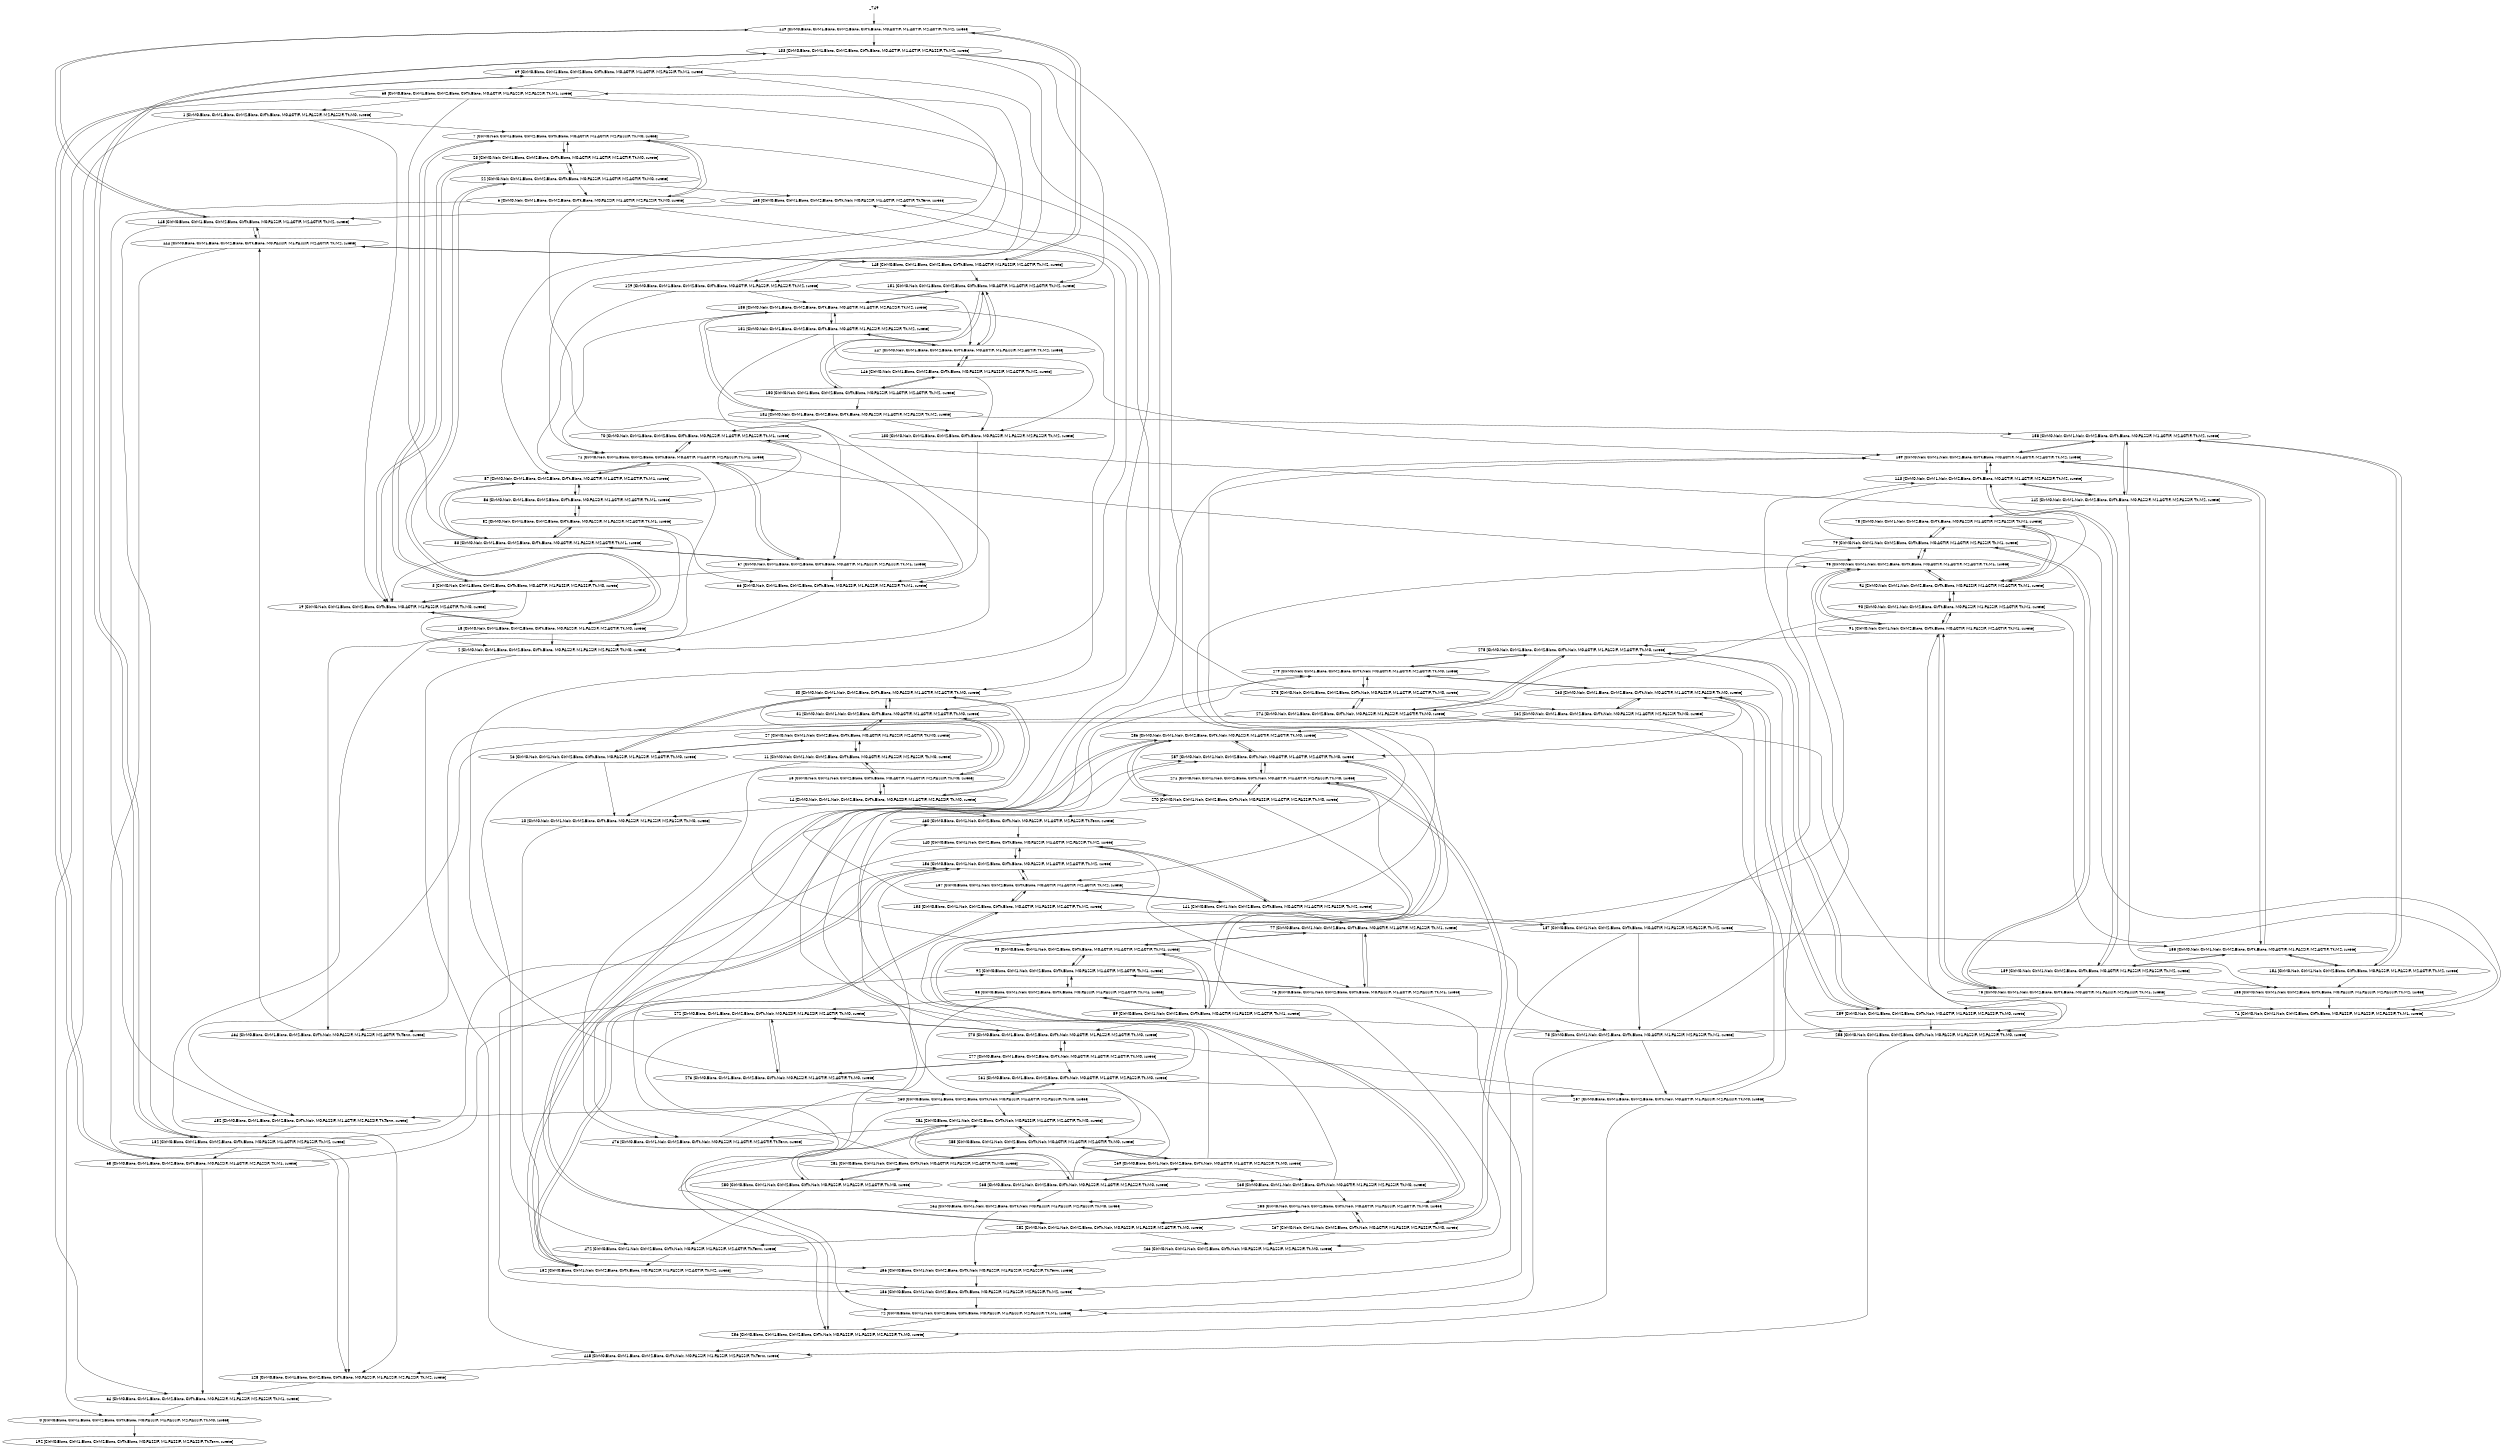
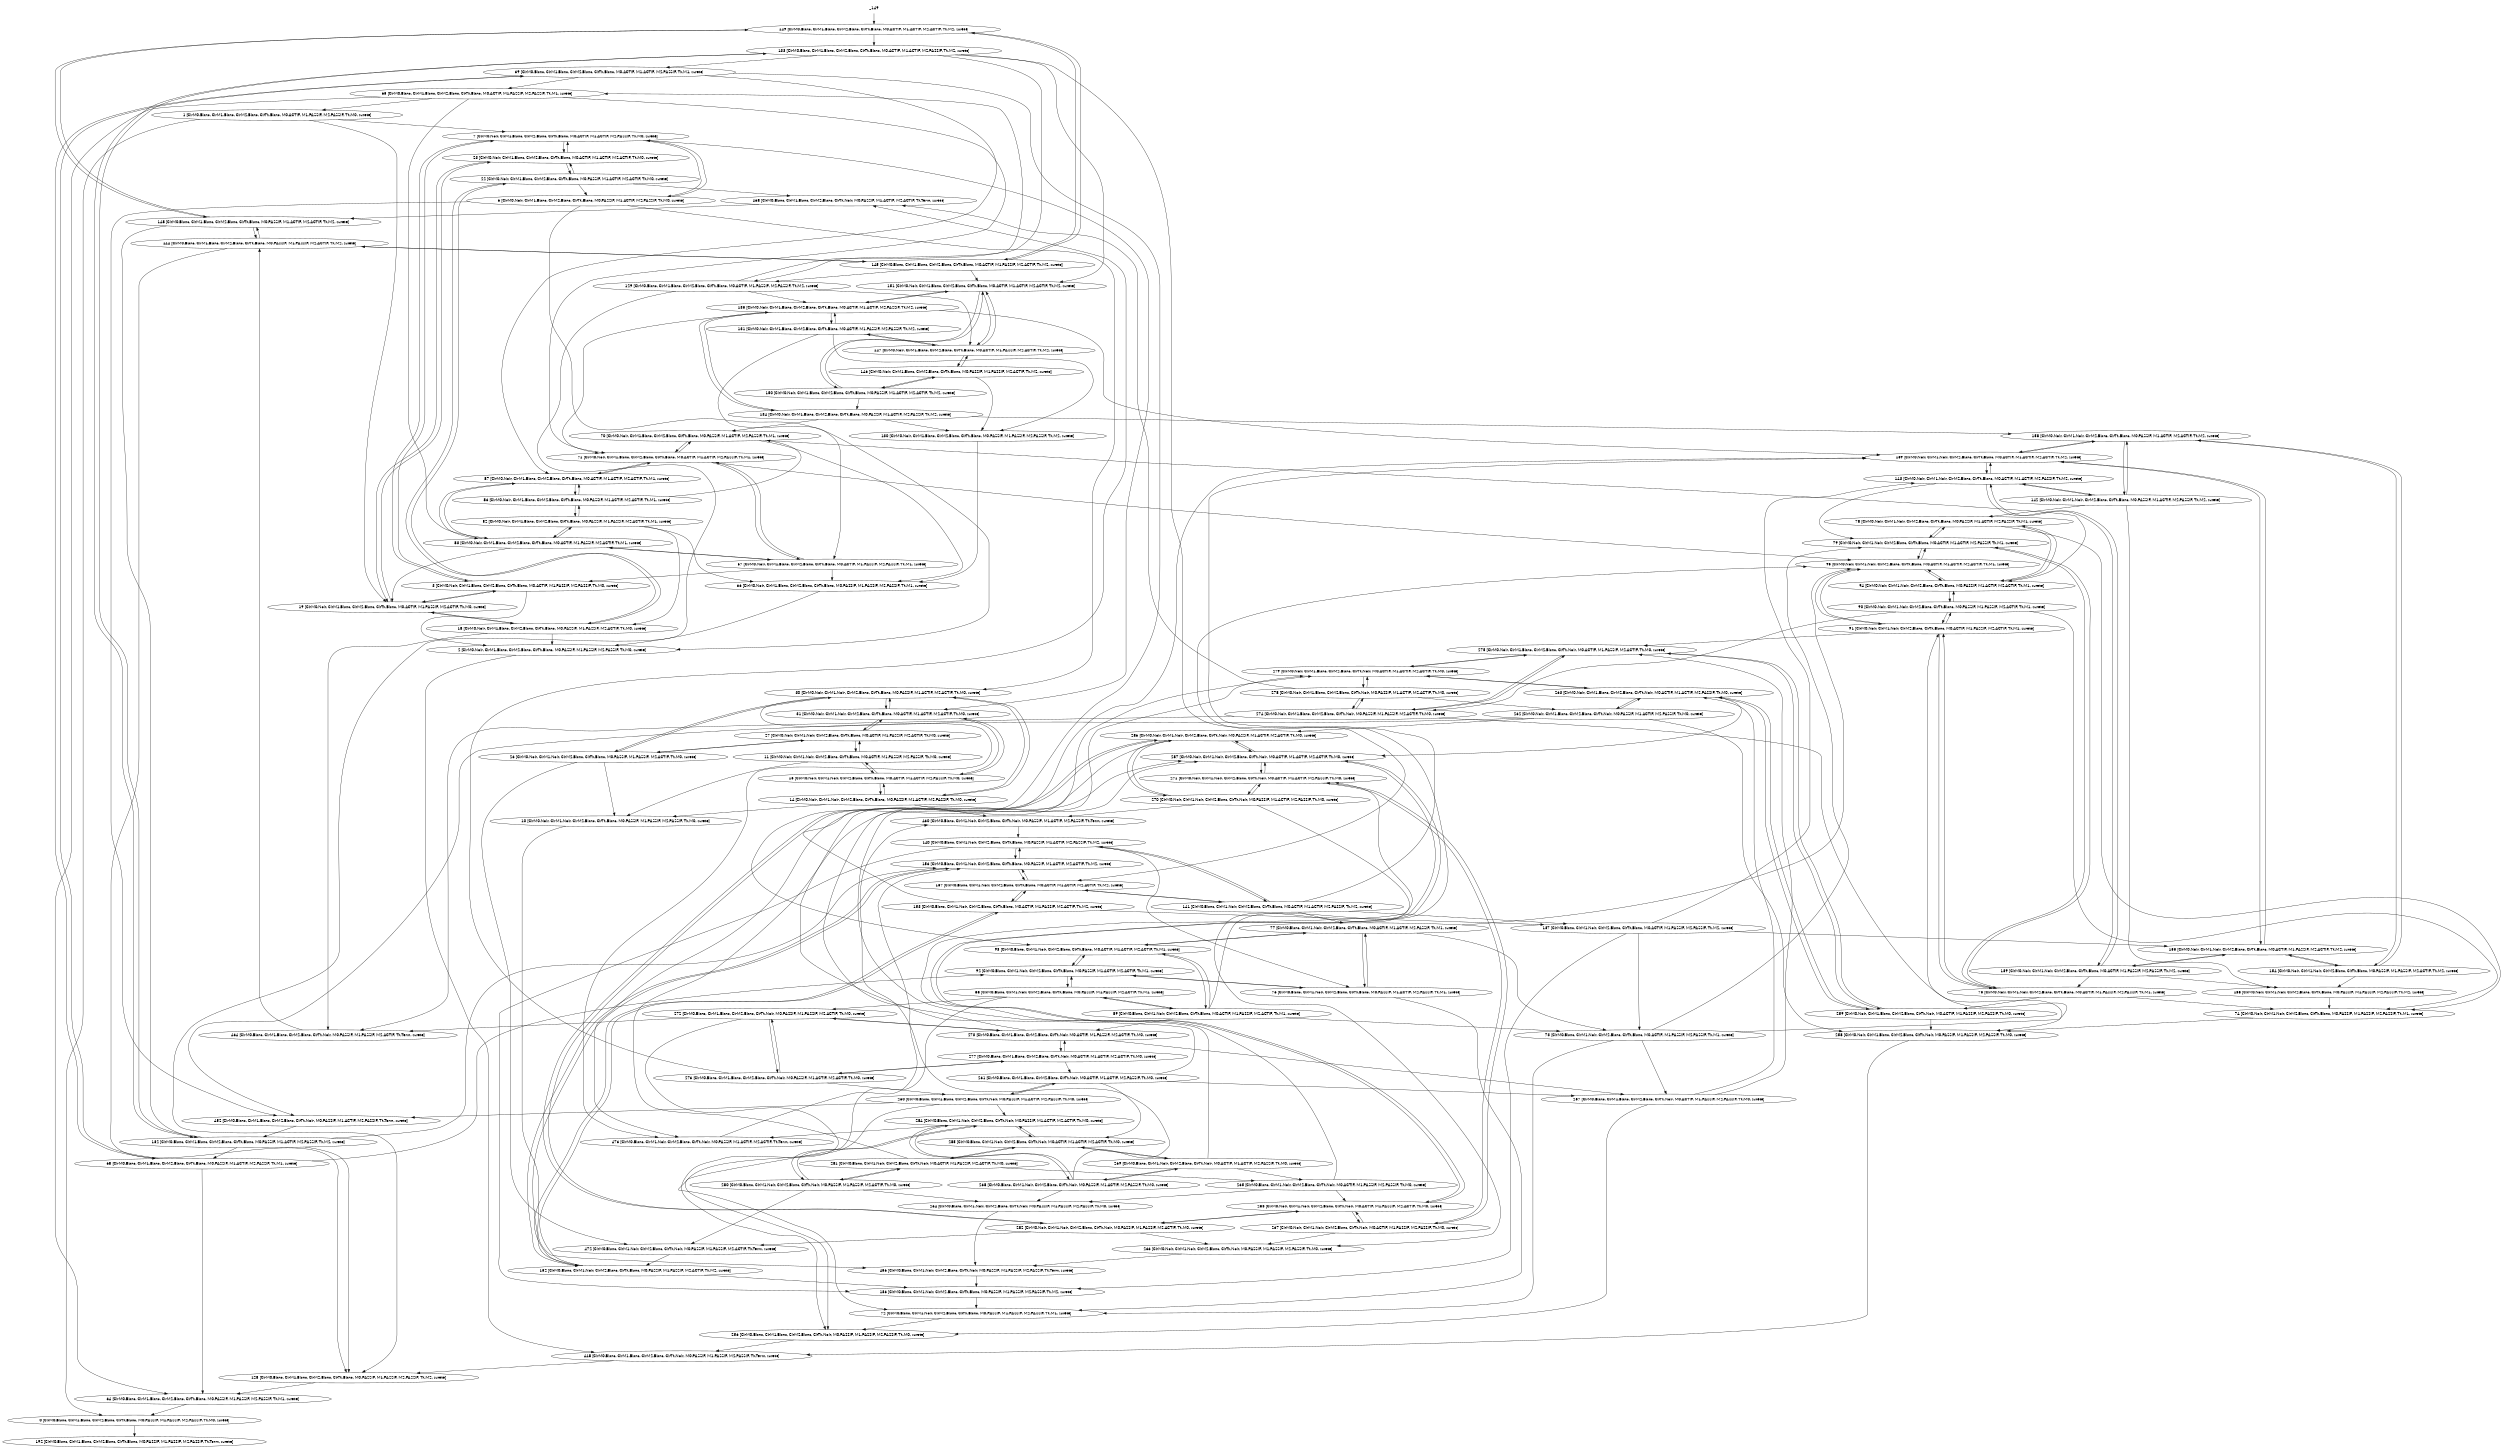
(874, 8) -> (874, 8)
